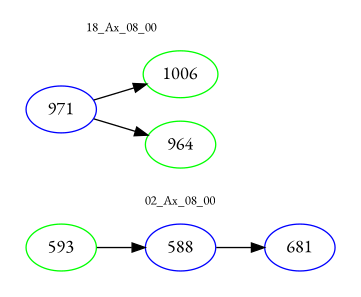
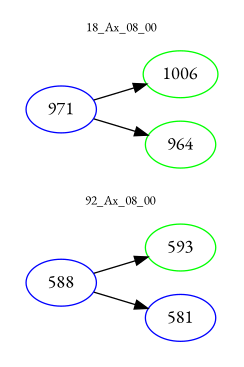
(181, 201) -> (121, 201)
(114, 248) -> (114, 267)
(300, 248) -> (181, 318)
